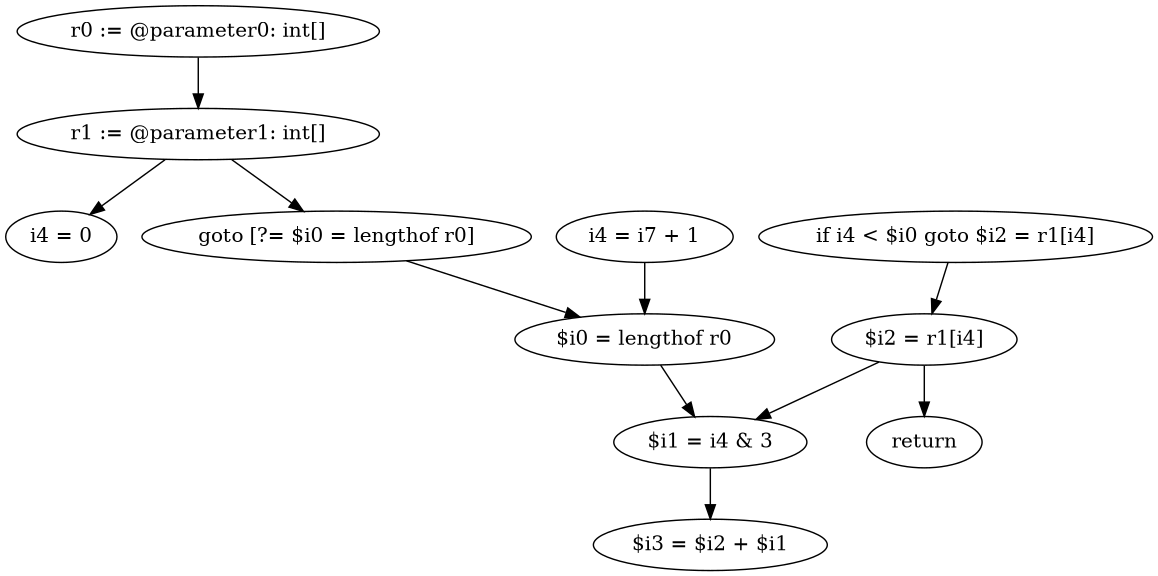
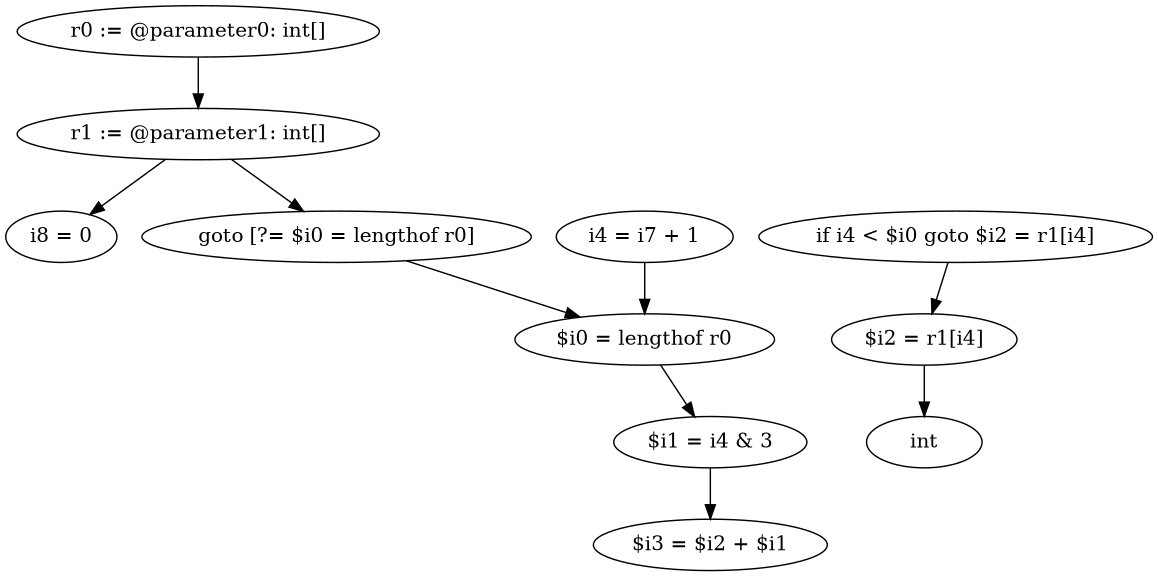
(61, 237) -> (61, 237)
(824, 388) -> none
(924, 442) -> (924, 442)
